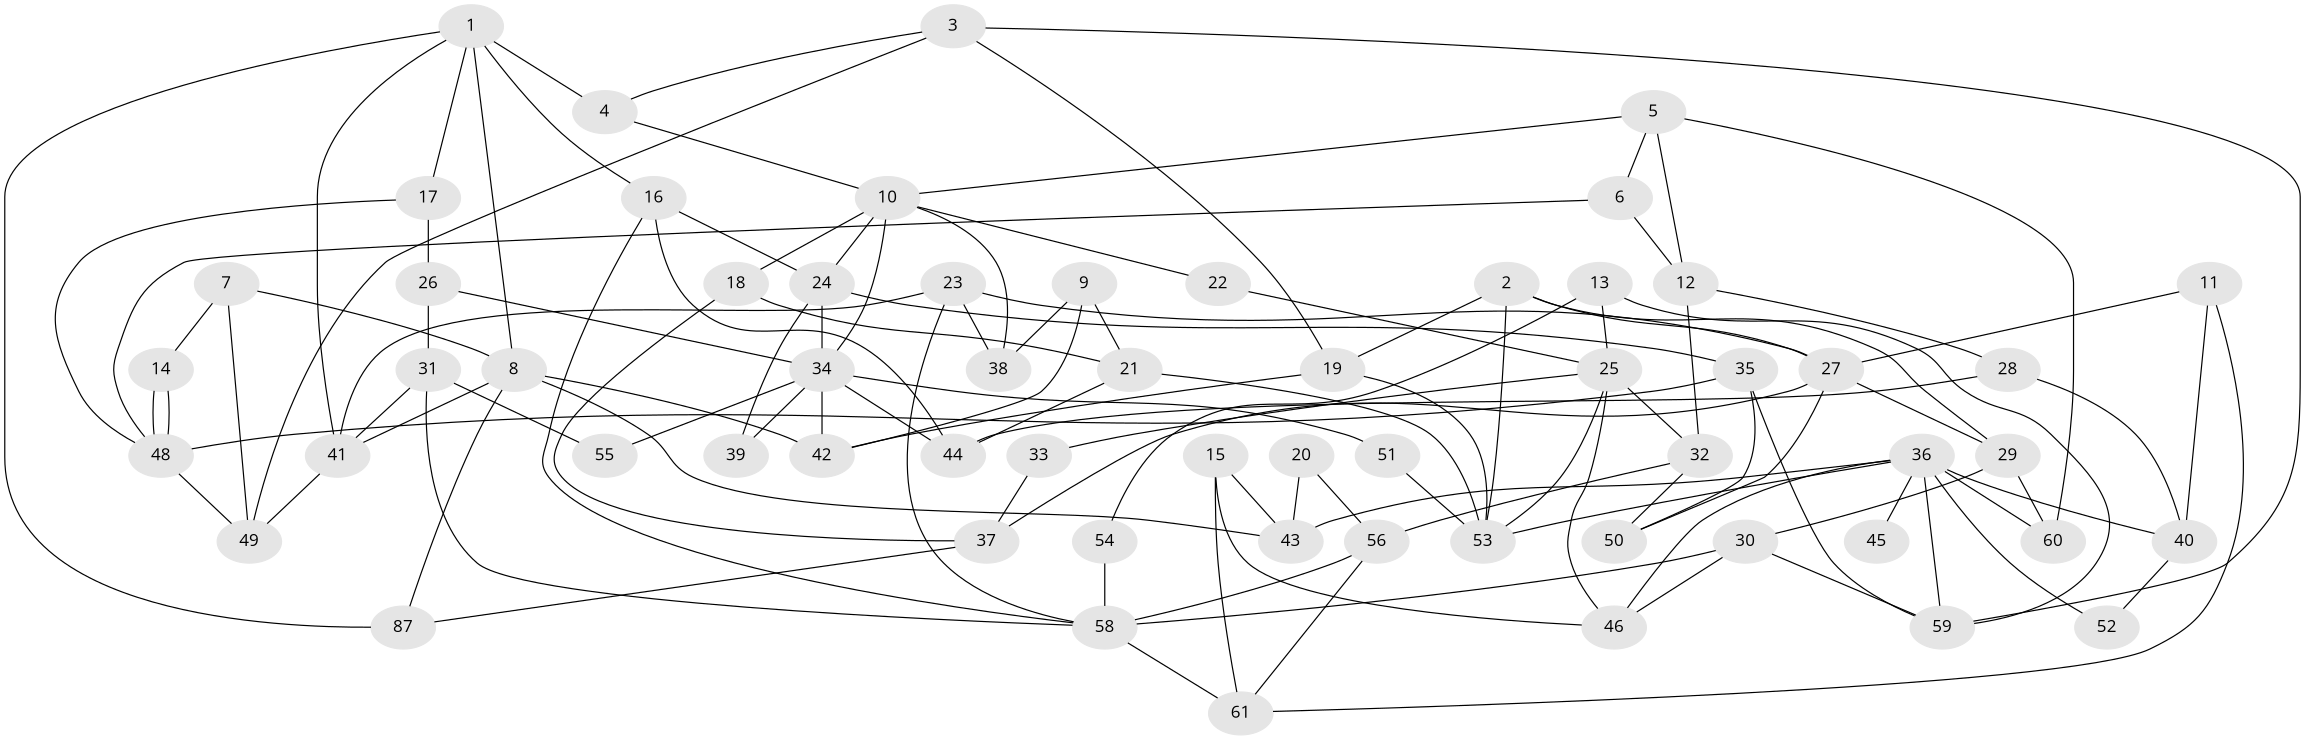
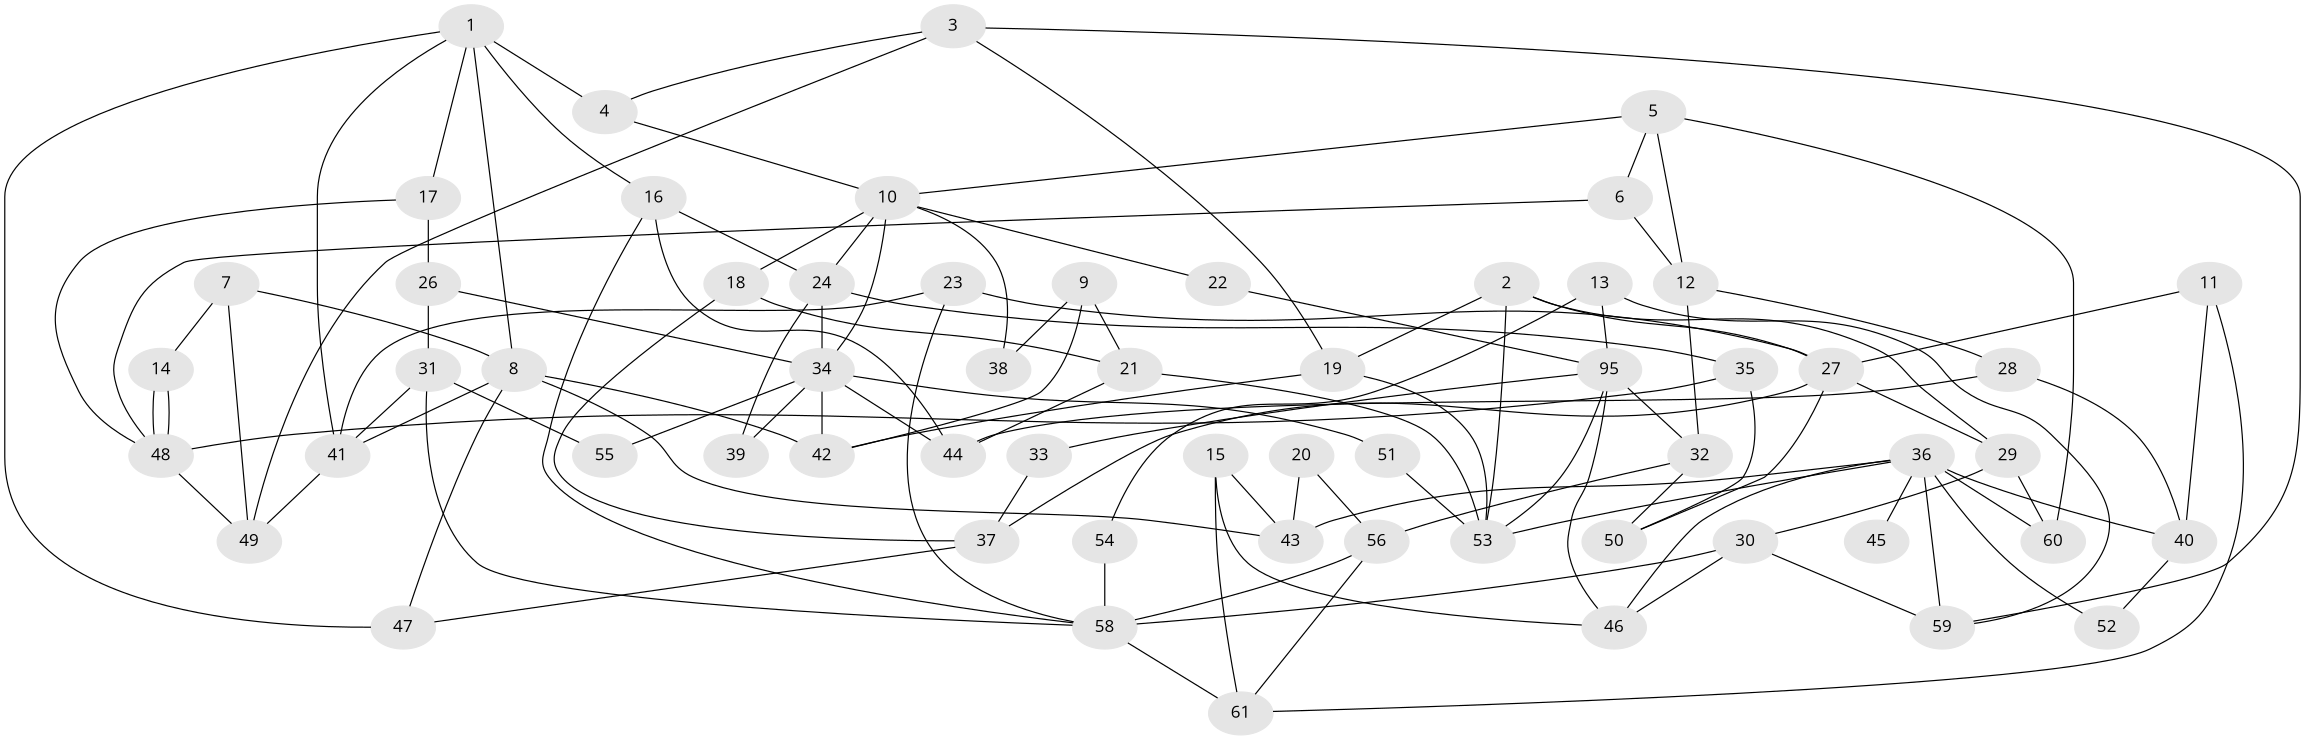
(976, 327) -> none
(1609, 370) -> (1609, 370)
(1806, 517) -> none
(403, 628) -> (403, 628)
